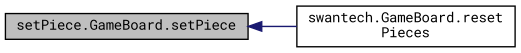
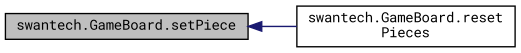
(127, 26) -> (127, 26)
